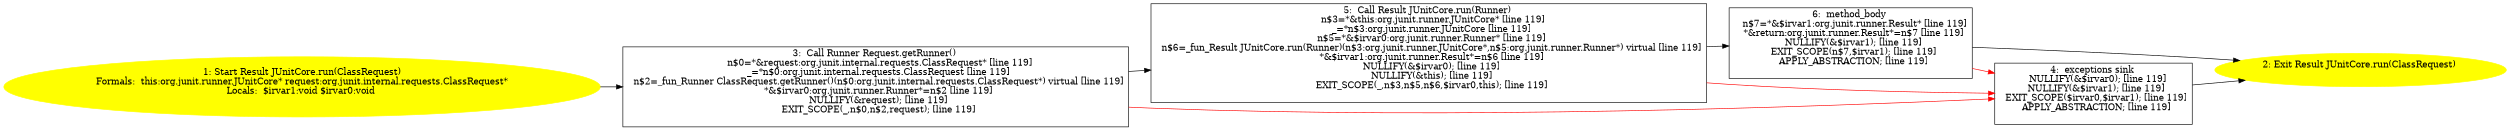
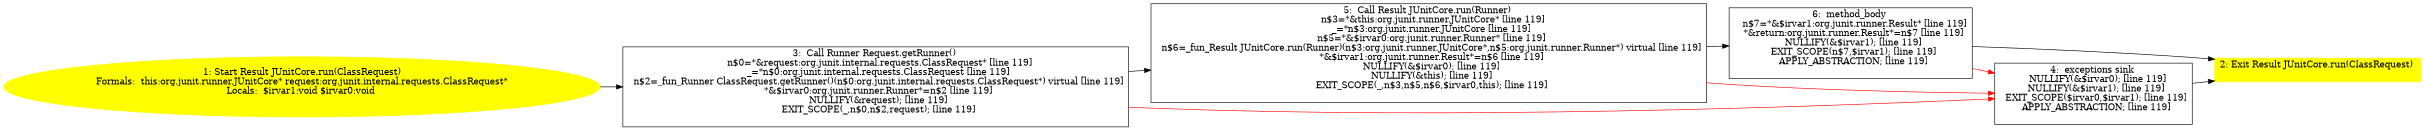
(2361, 70) -> (2318, 70)
